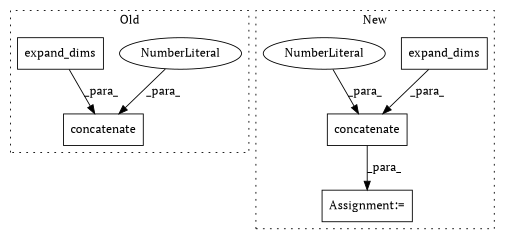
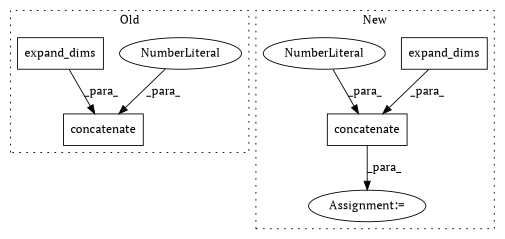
(367, 206) -> (367, 206)
